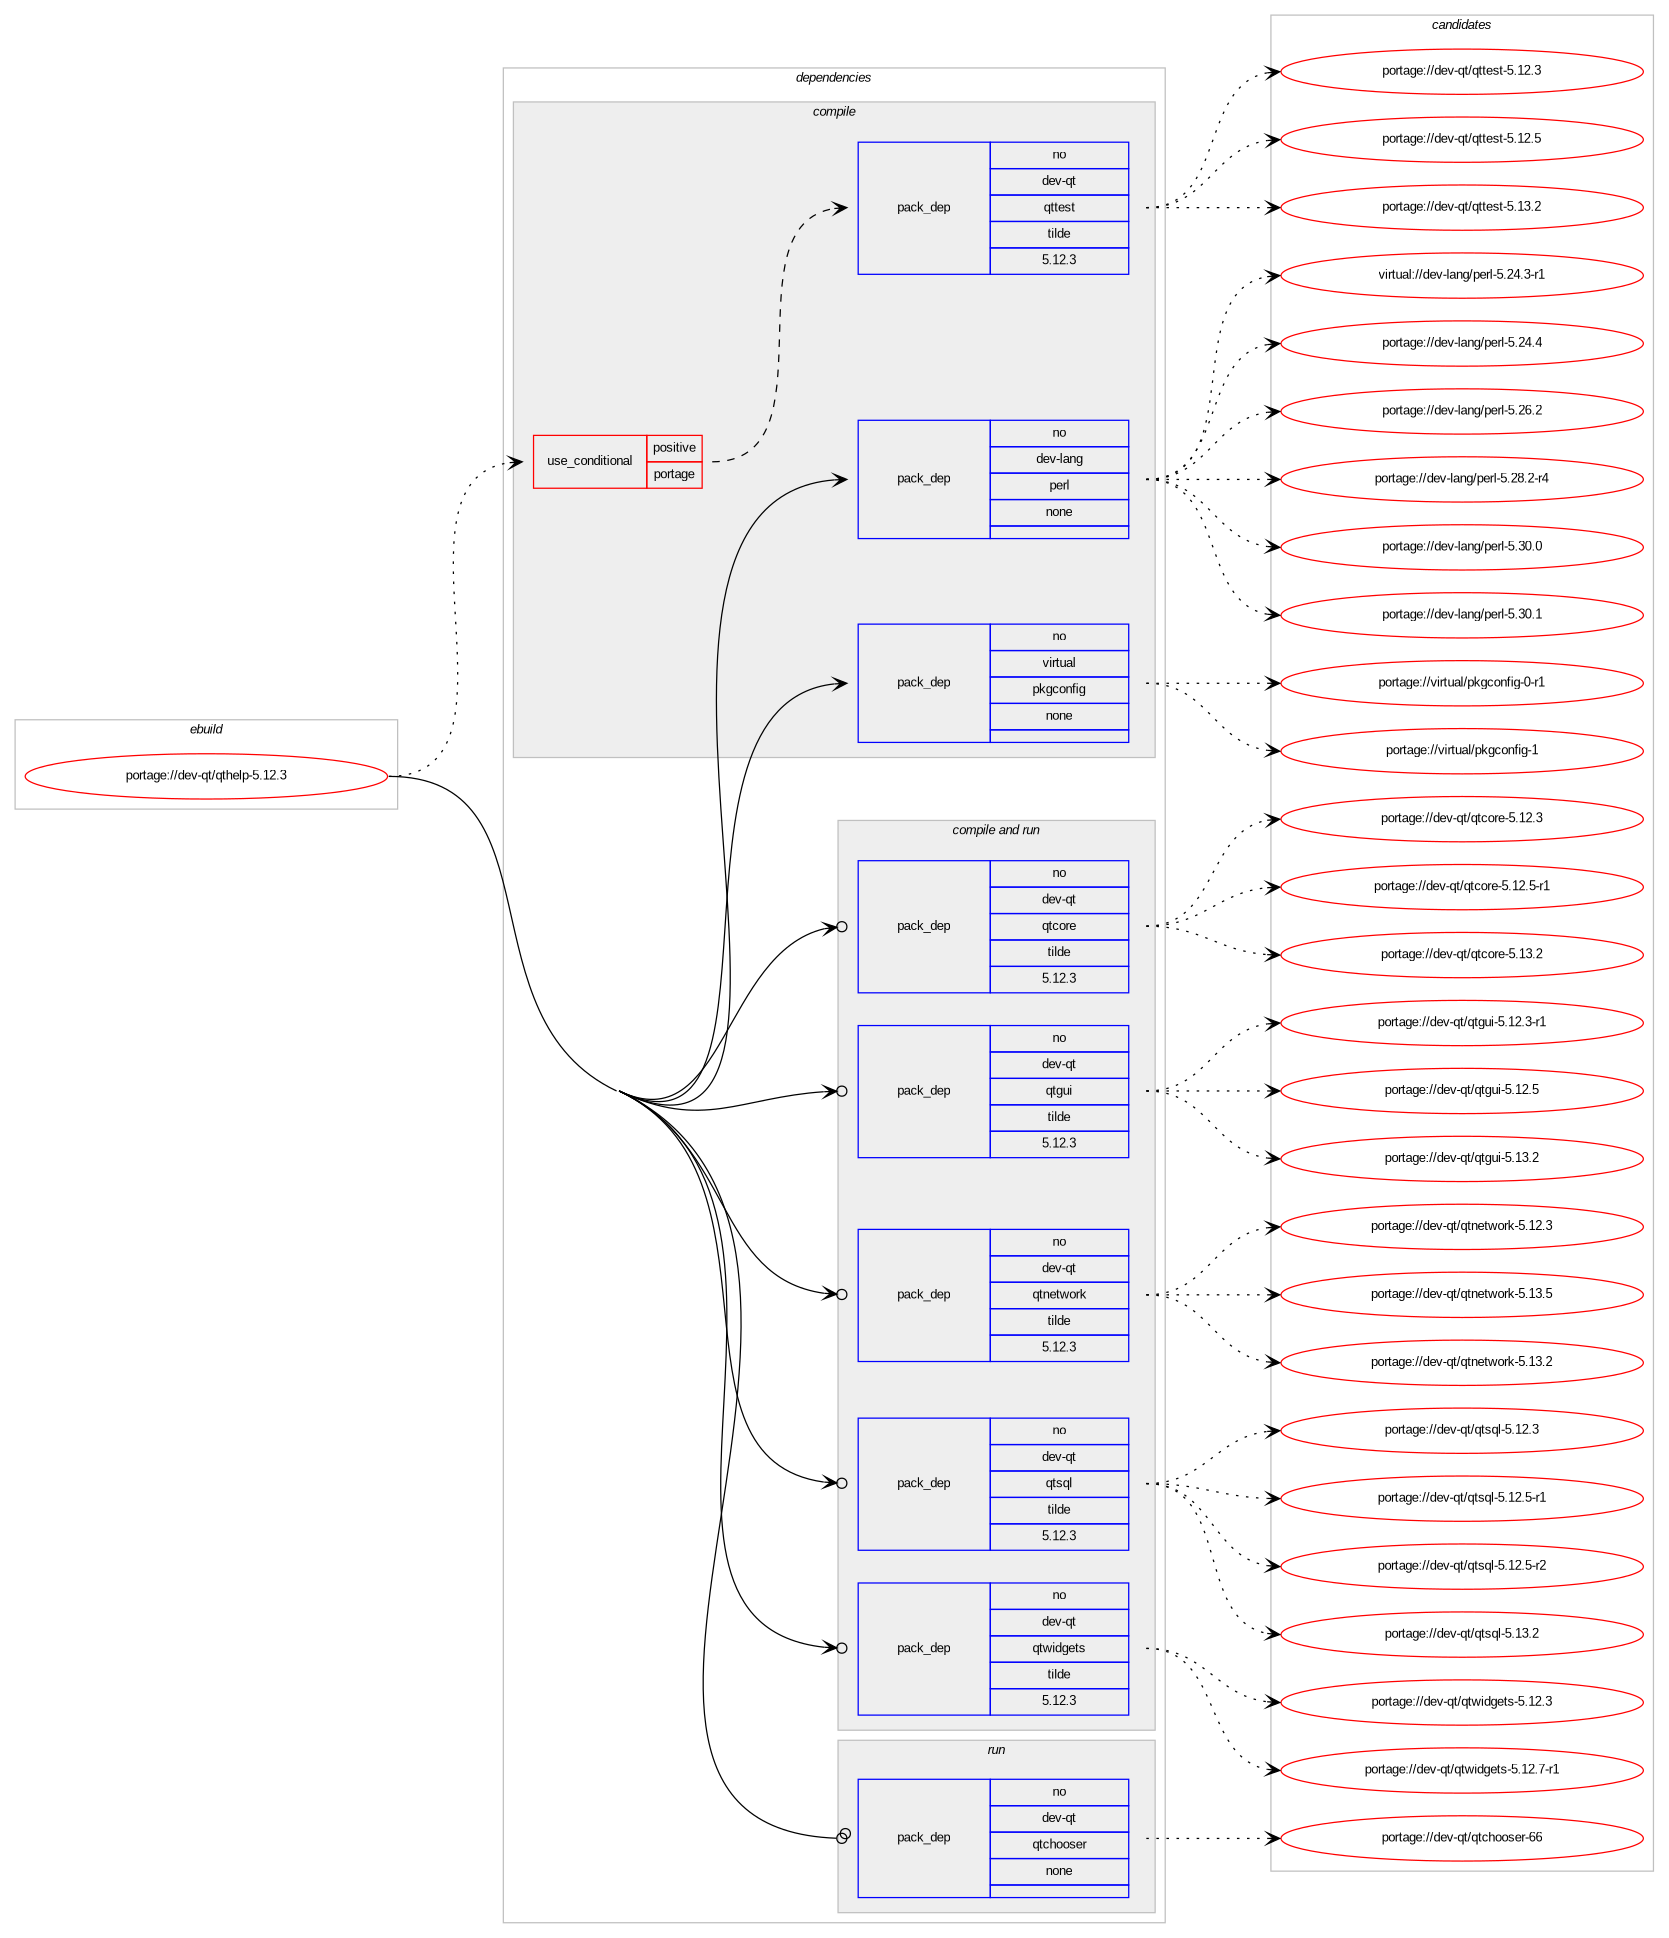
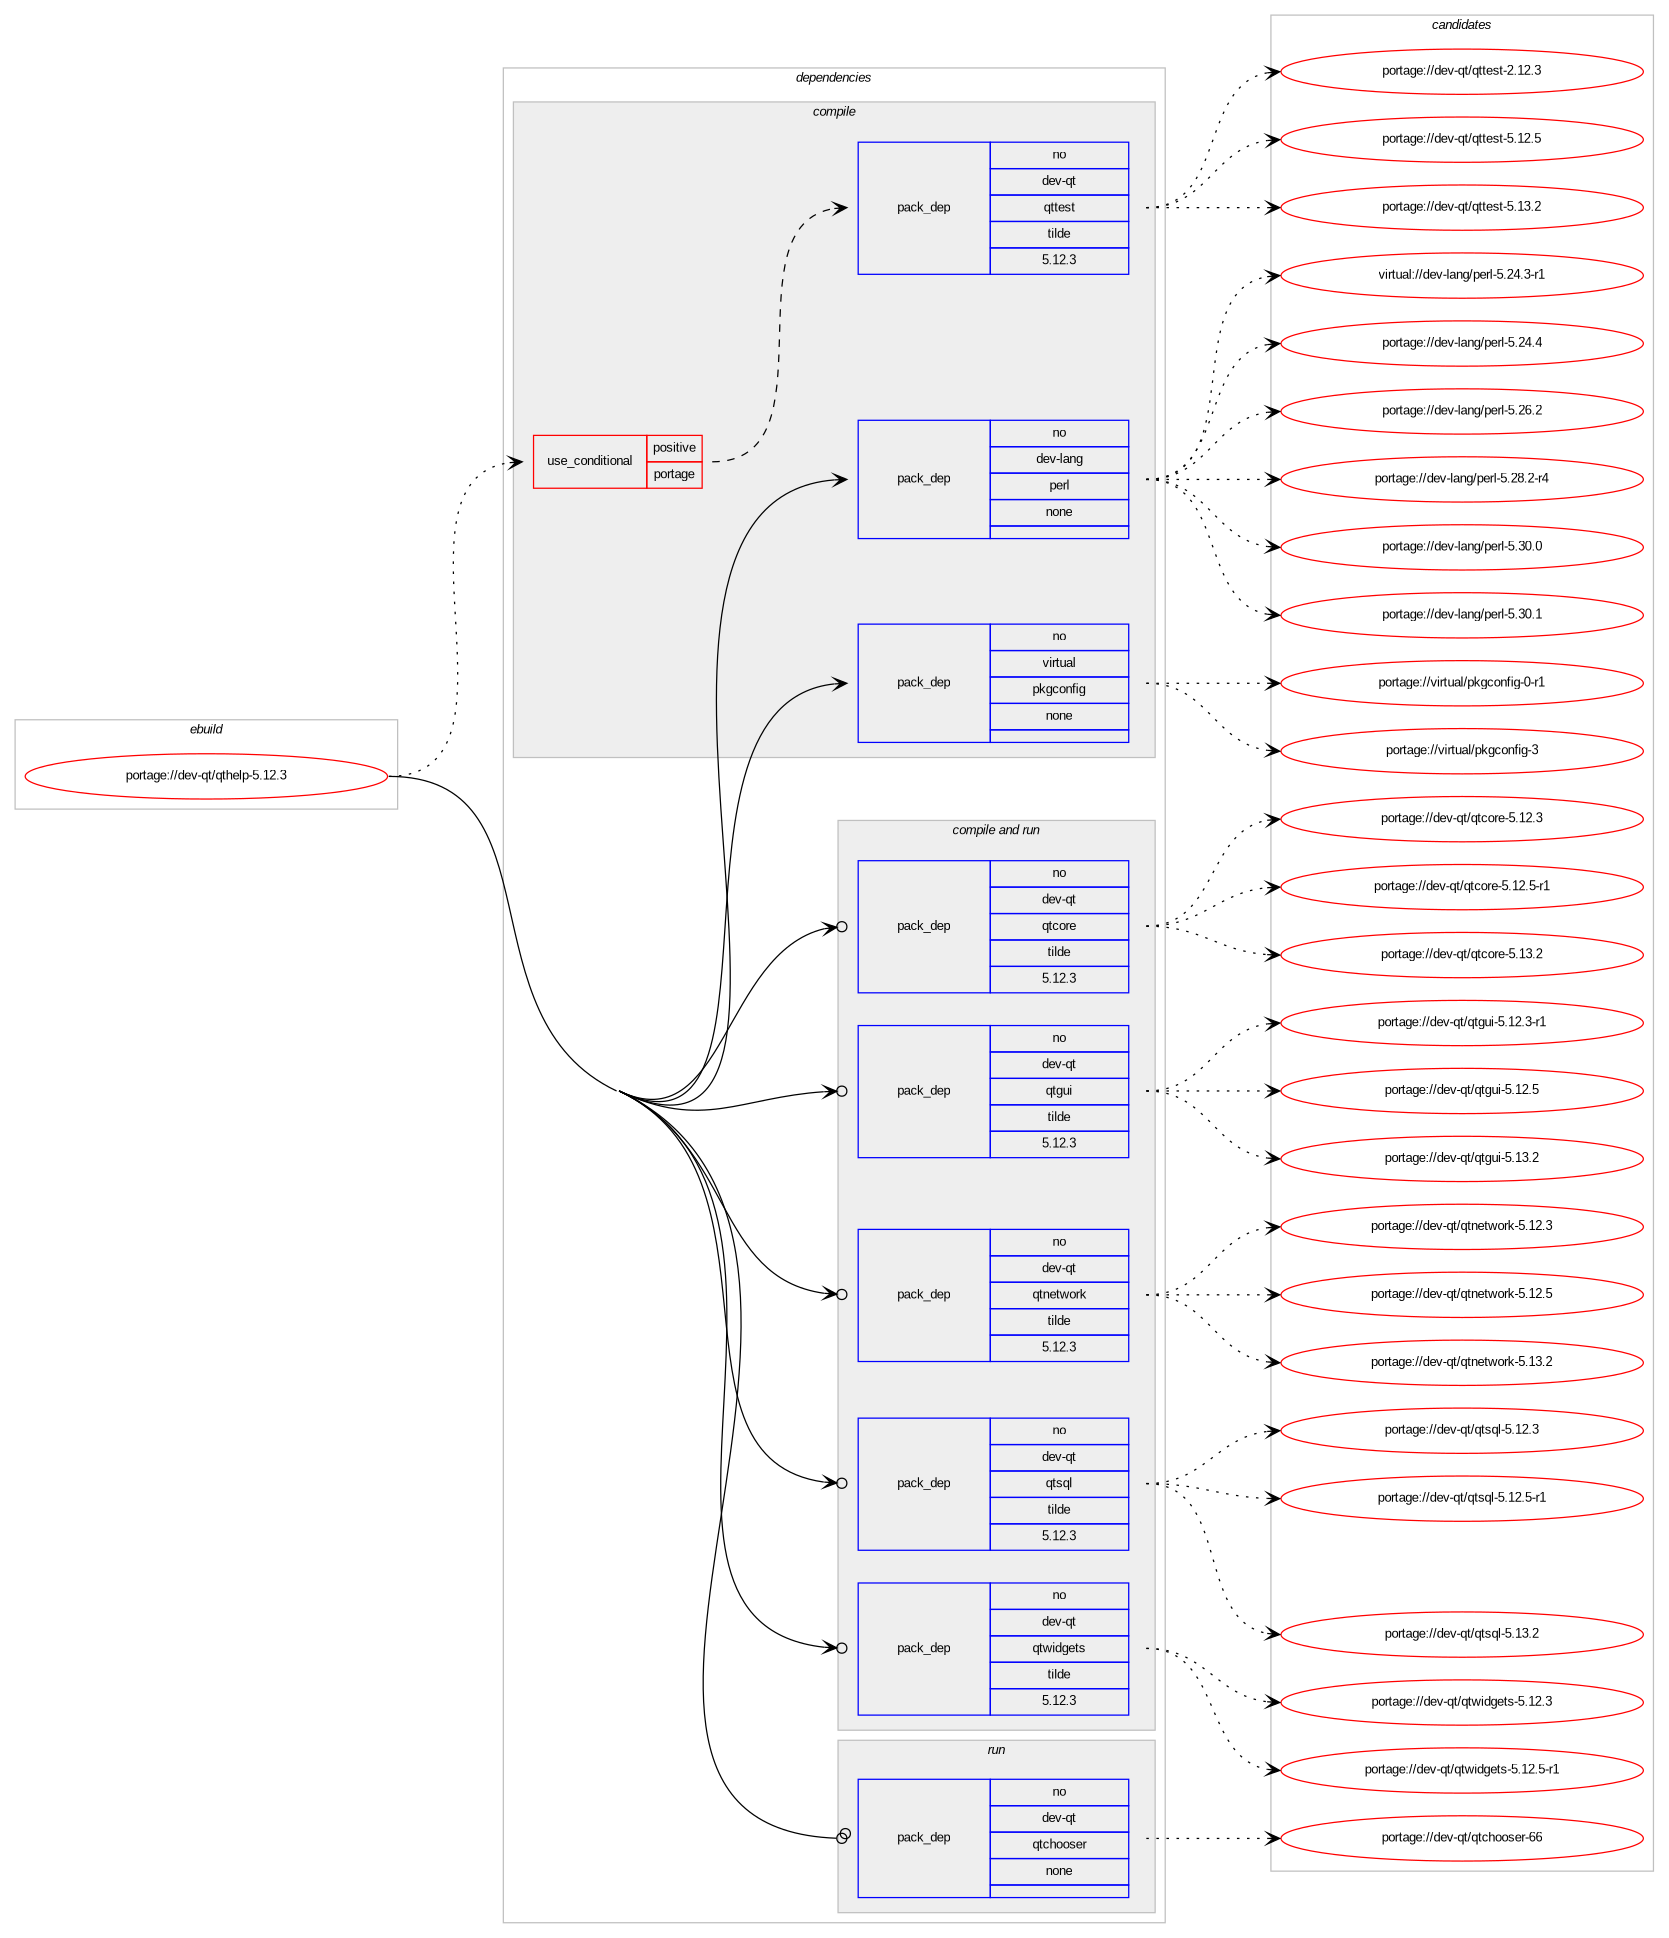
(1462, 72) -> (1462, 72)
(1462, 751) -> (1462, 751)
(1462, 1295) -> (1462, 1295)
(1462, 1567) -> none
(1462, 1770) -> (1462, 1770)
